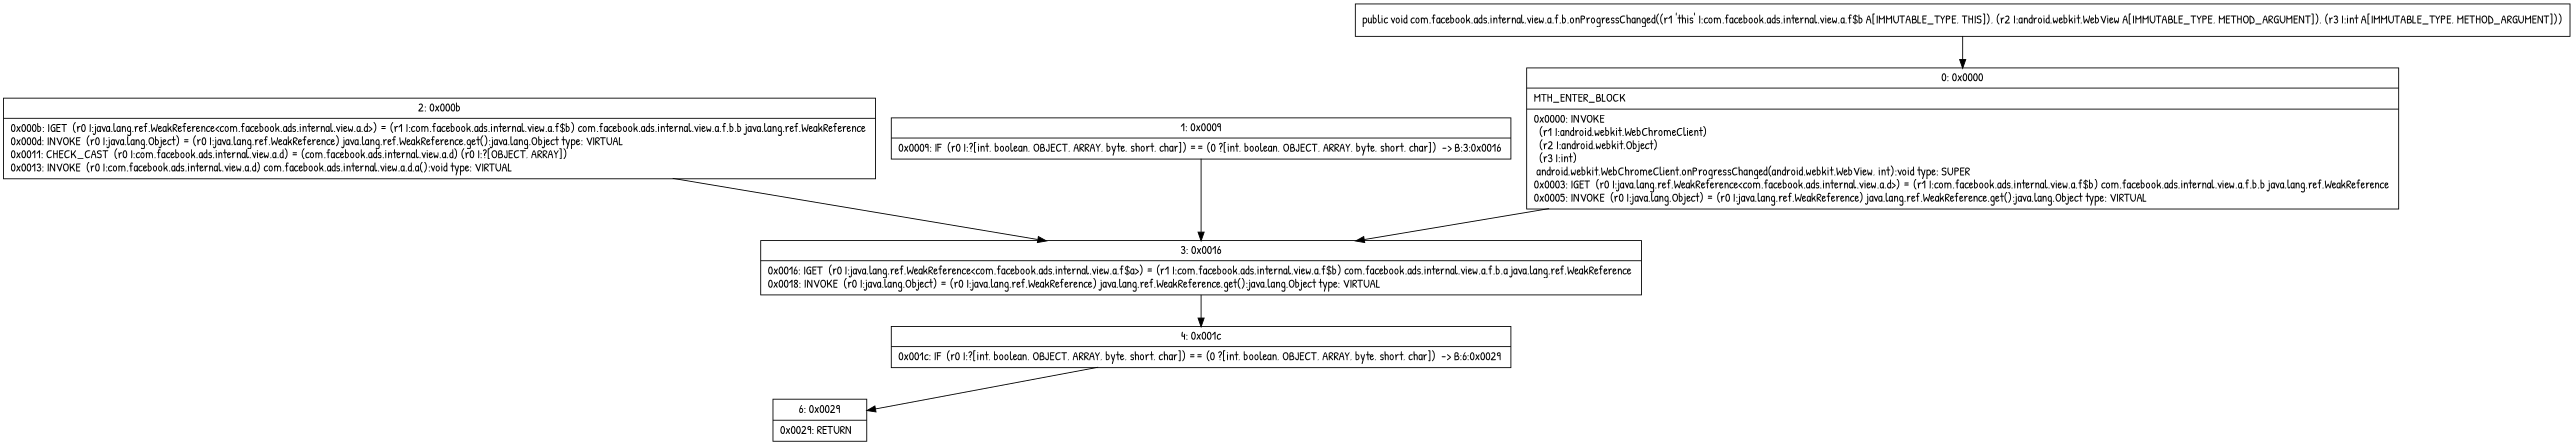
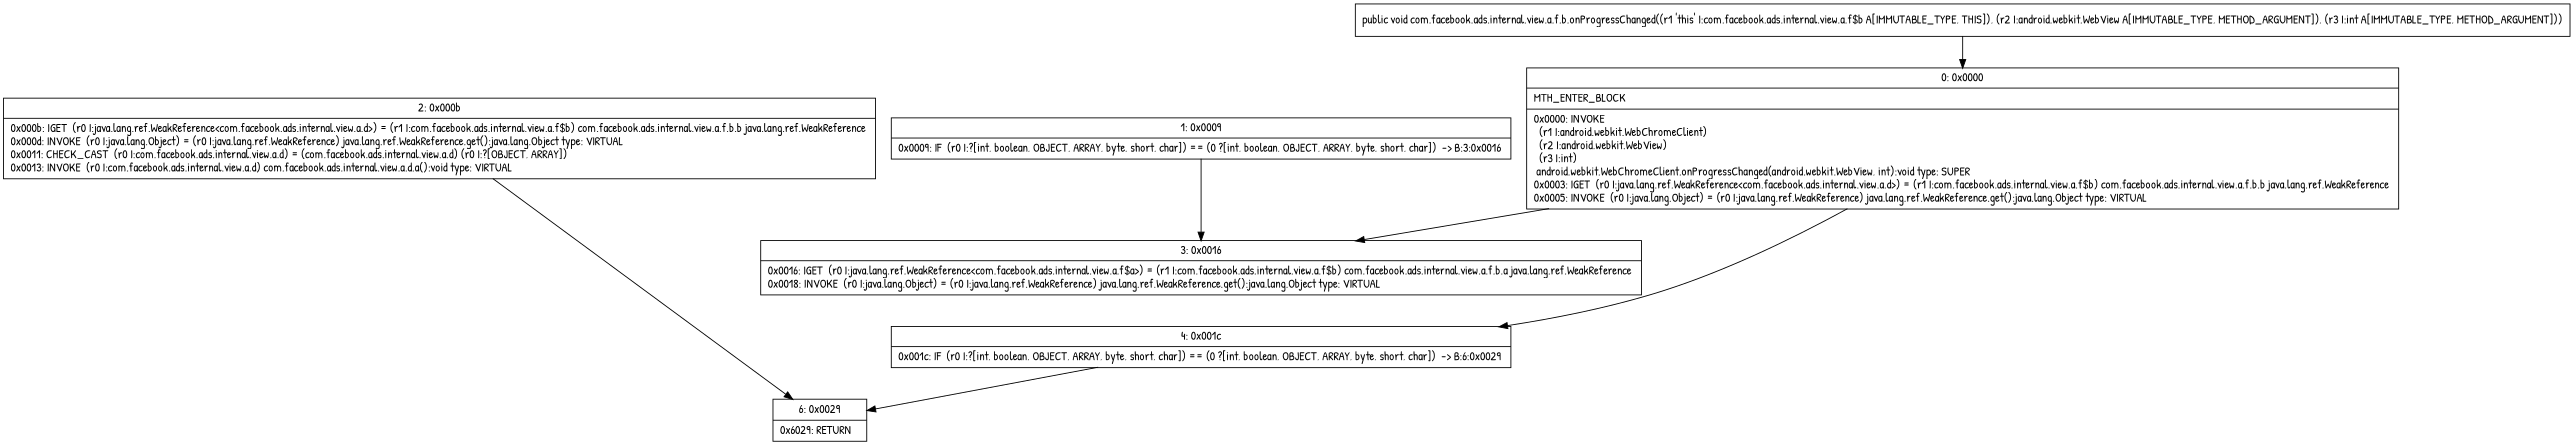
(1596, 145) -> (1601, 145)
(855, 209) -> (639, 286)
(1201, 306) -> (1683, 284)
(820, 430) -> (820, 430)
